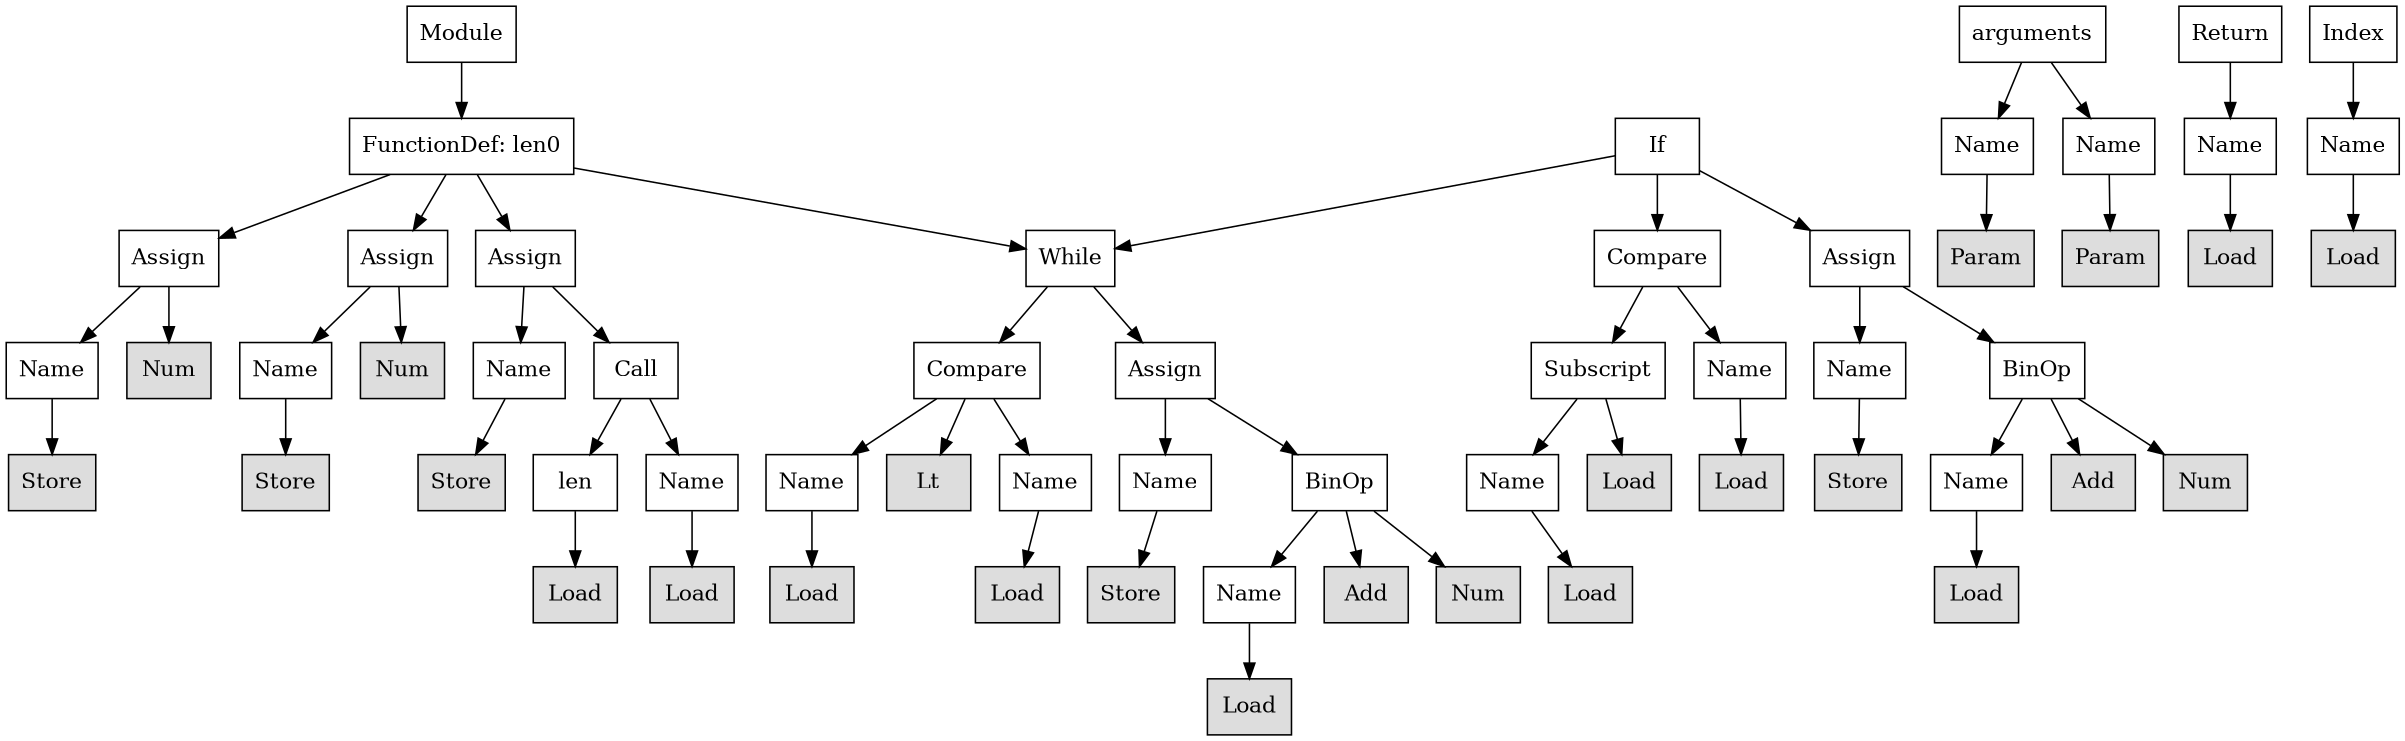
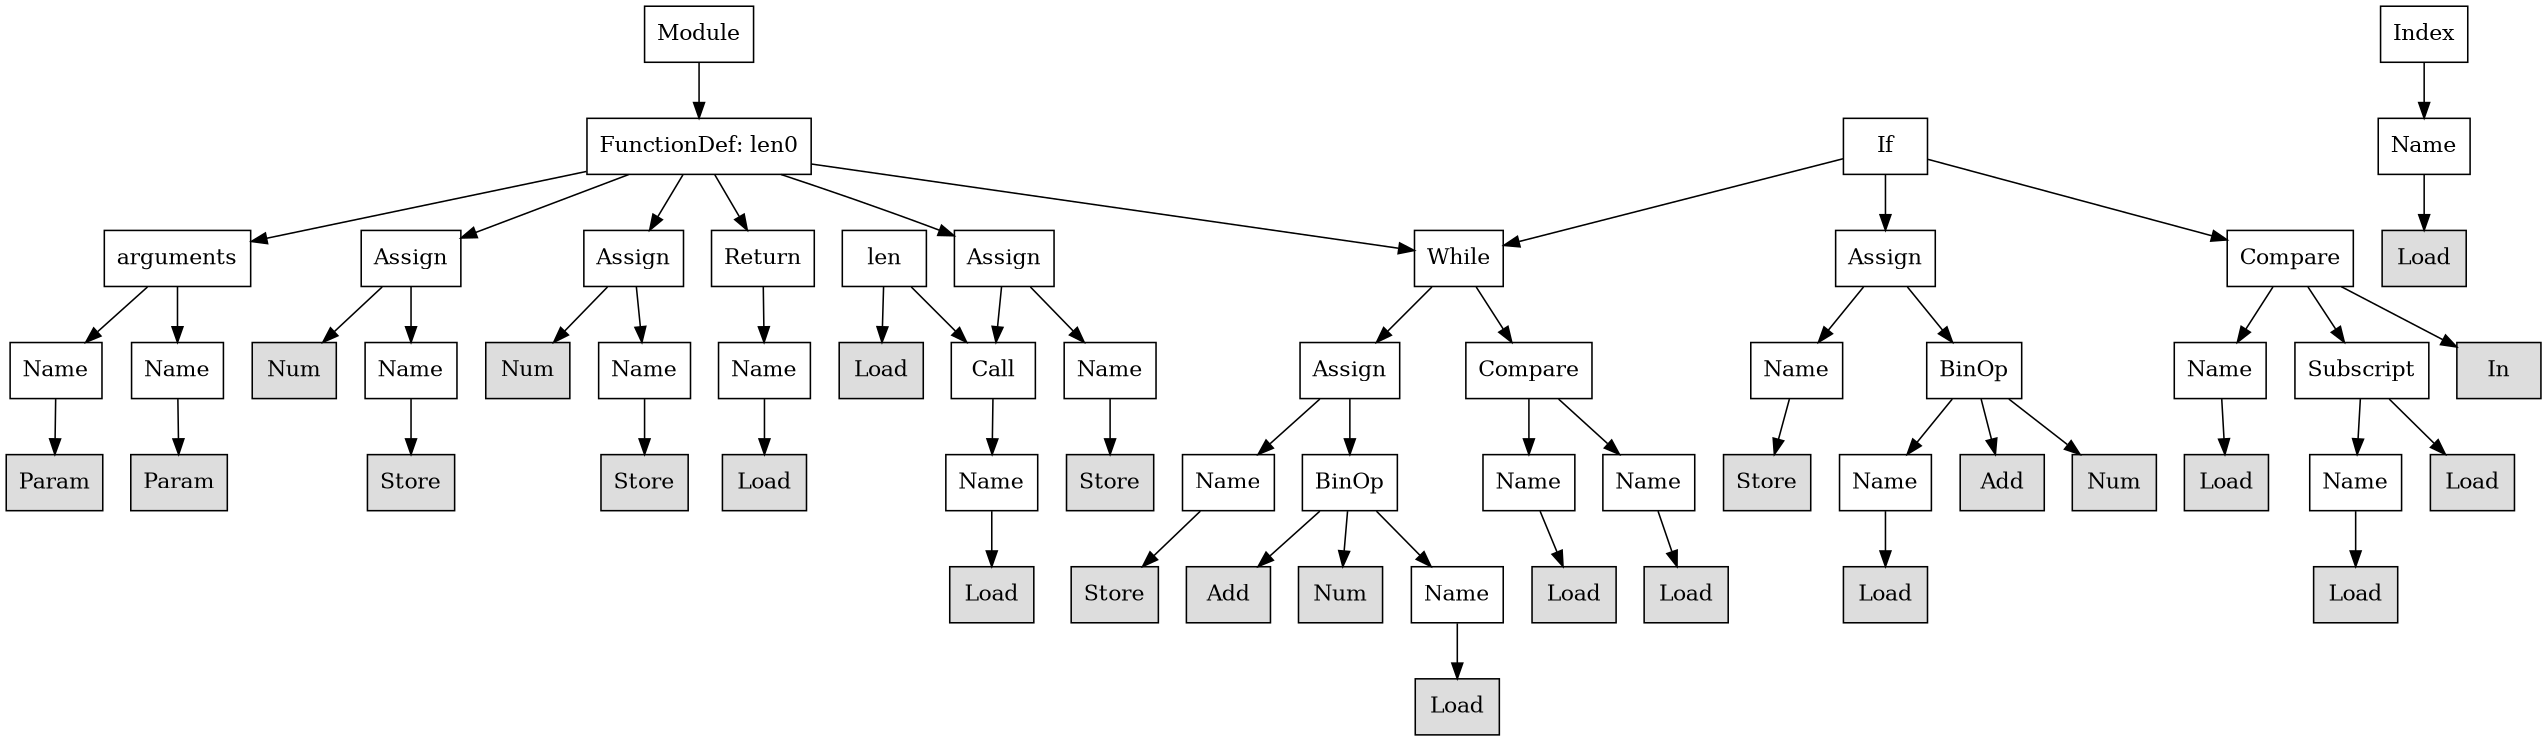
none -> (727, 196)
none -> (427, 205)
none -> (2499, 371)
(609, 420) -> (933, 309)
(929, 483) -> none
